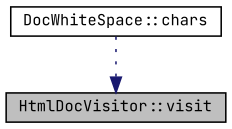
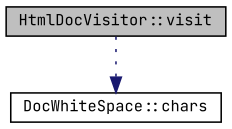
(116, 57) -> (116, 57)
